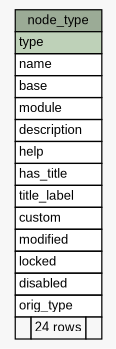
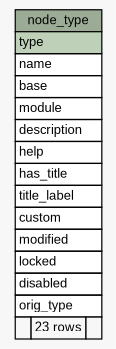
(59, 327) -> (59, 327)
